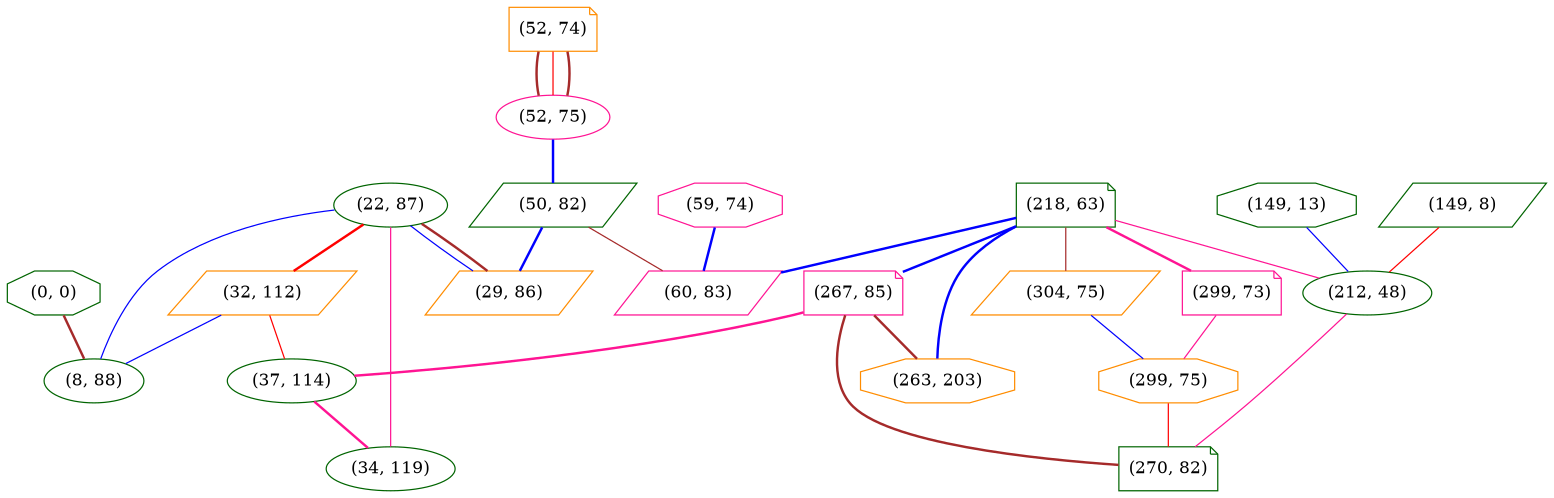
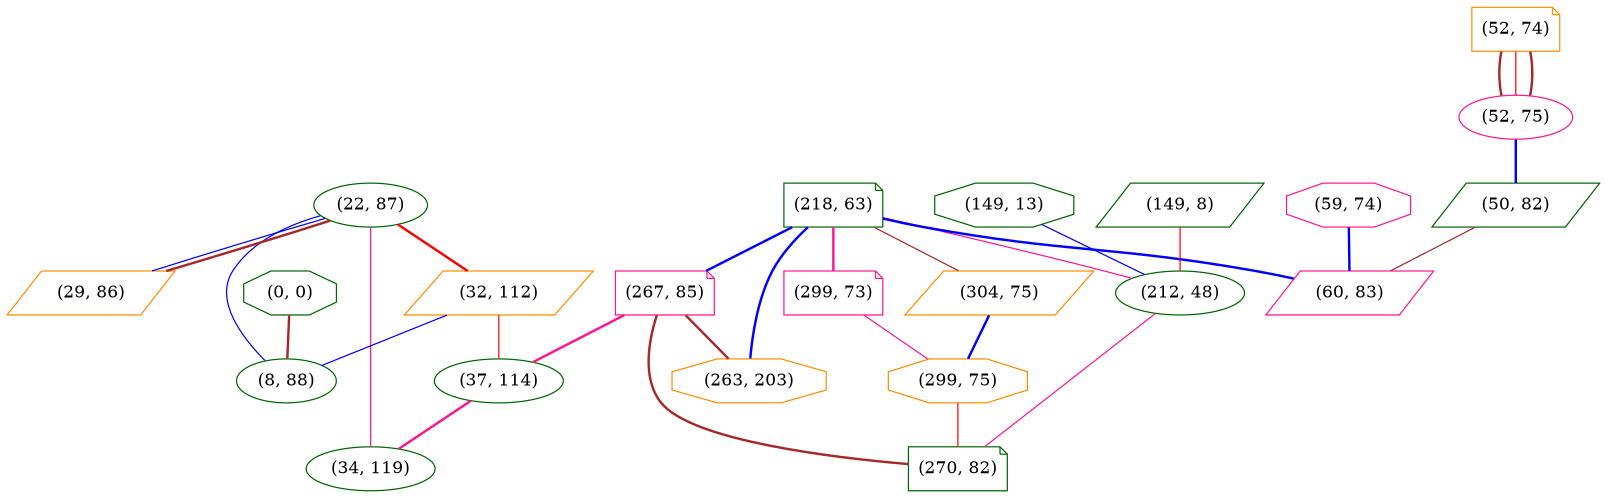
(531, 249) -> none
(1117, 337) -> (979, 337)
